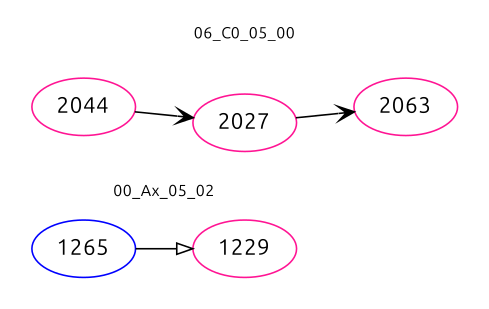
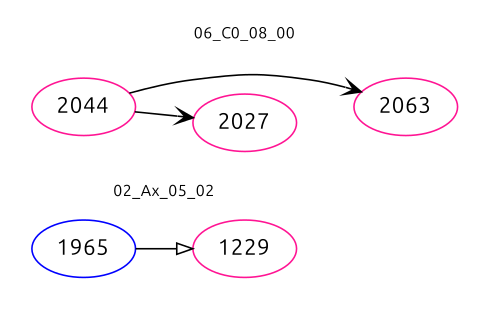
(245, 34) -> (245, 34)
(317, 116) -> (237, 75)
(164, 192) -> (164, 192)
(84, 249) -> (84, 249)
